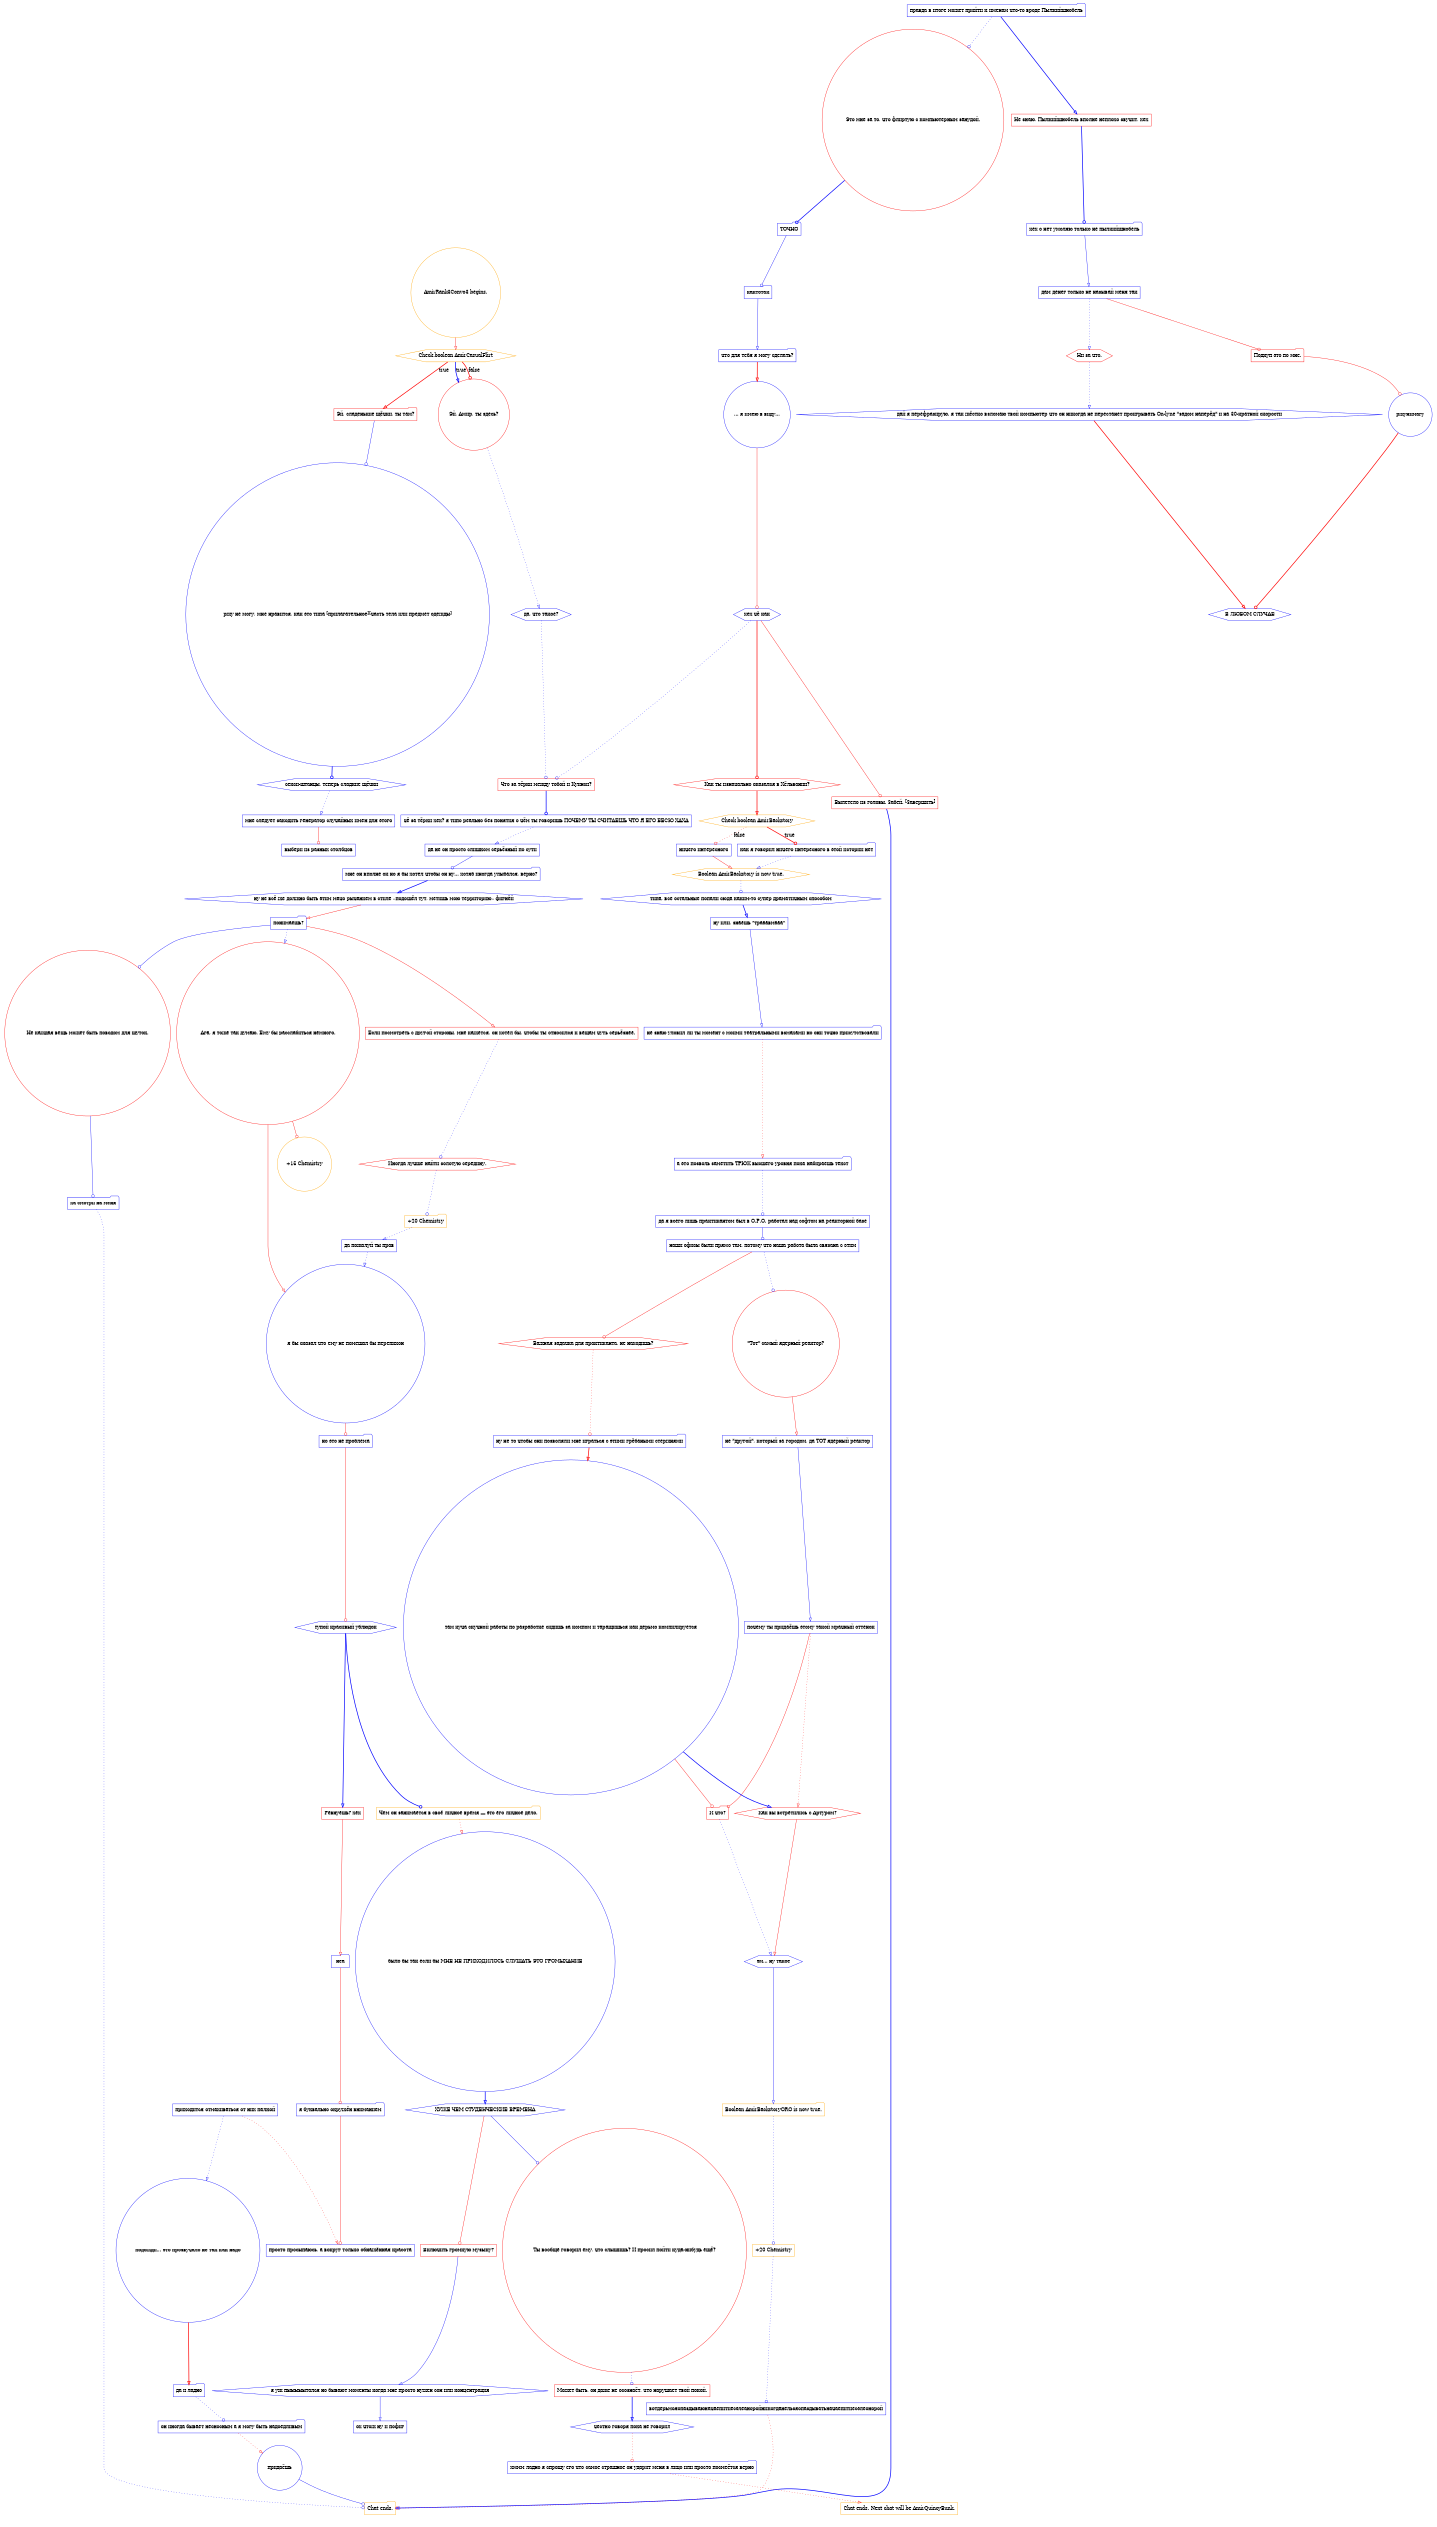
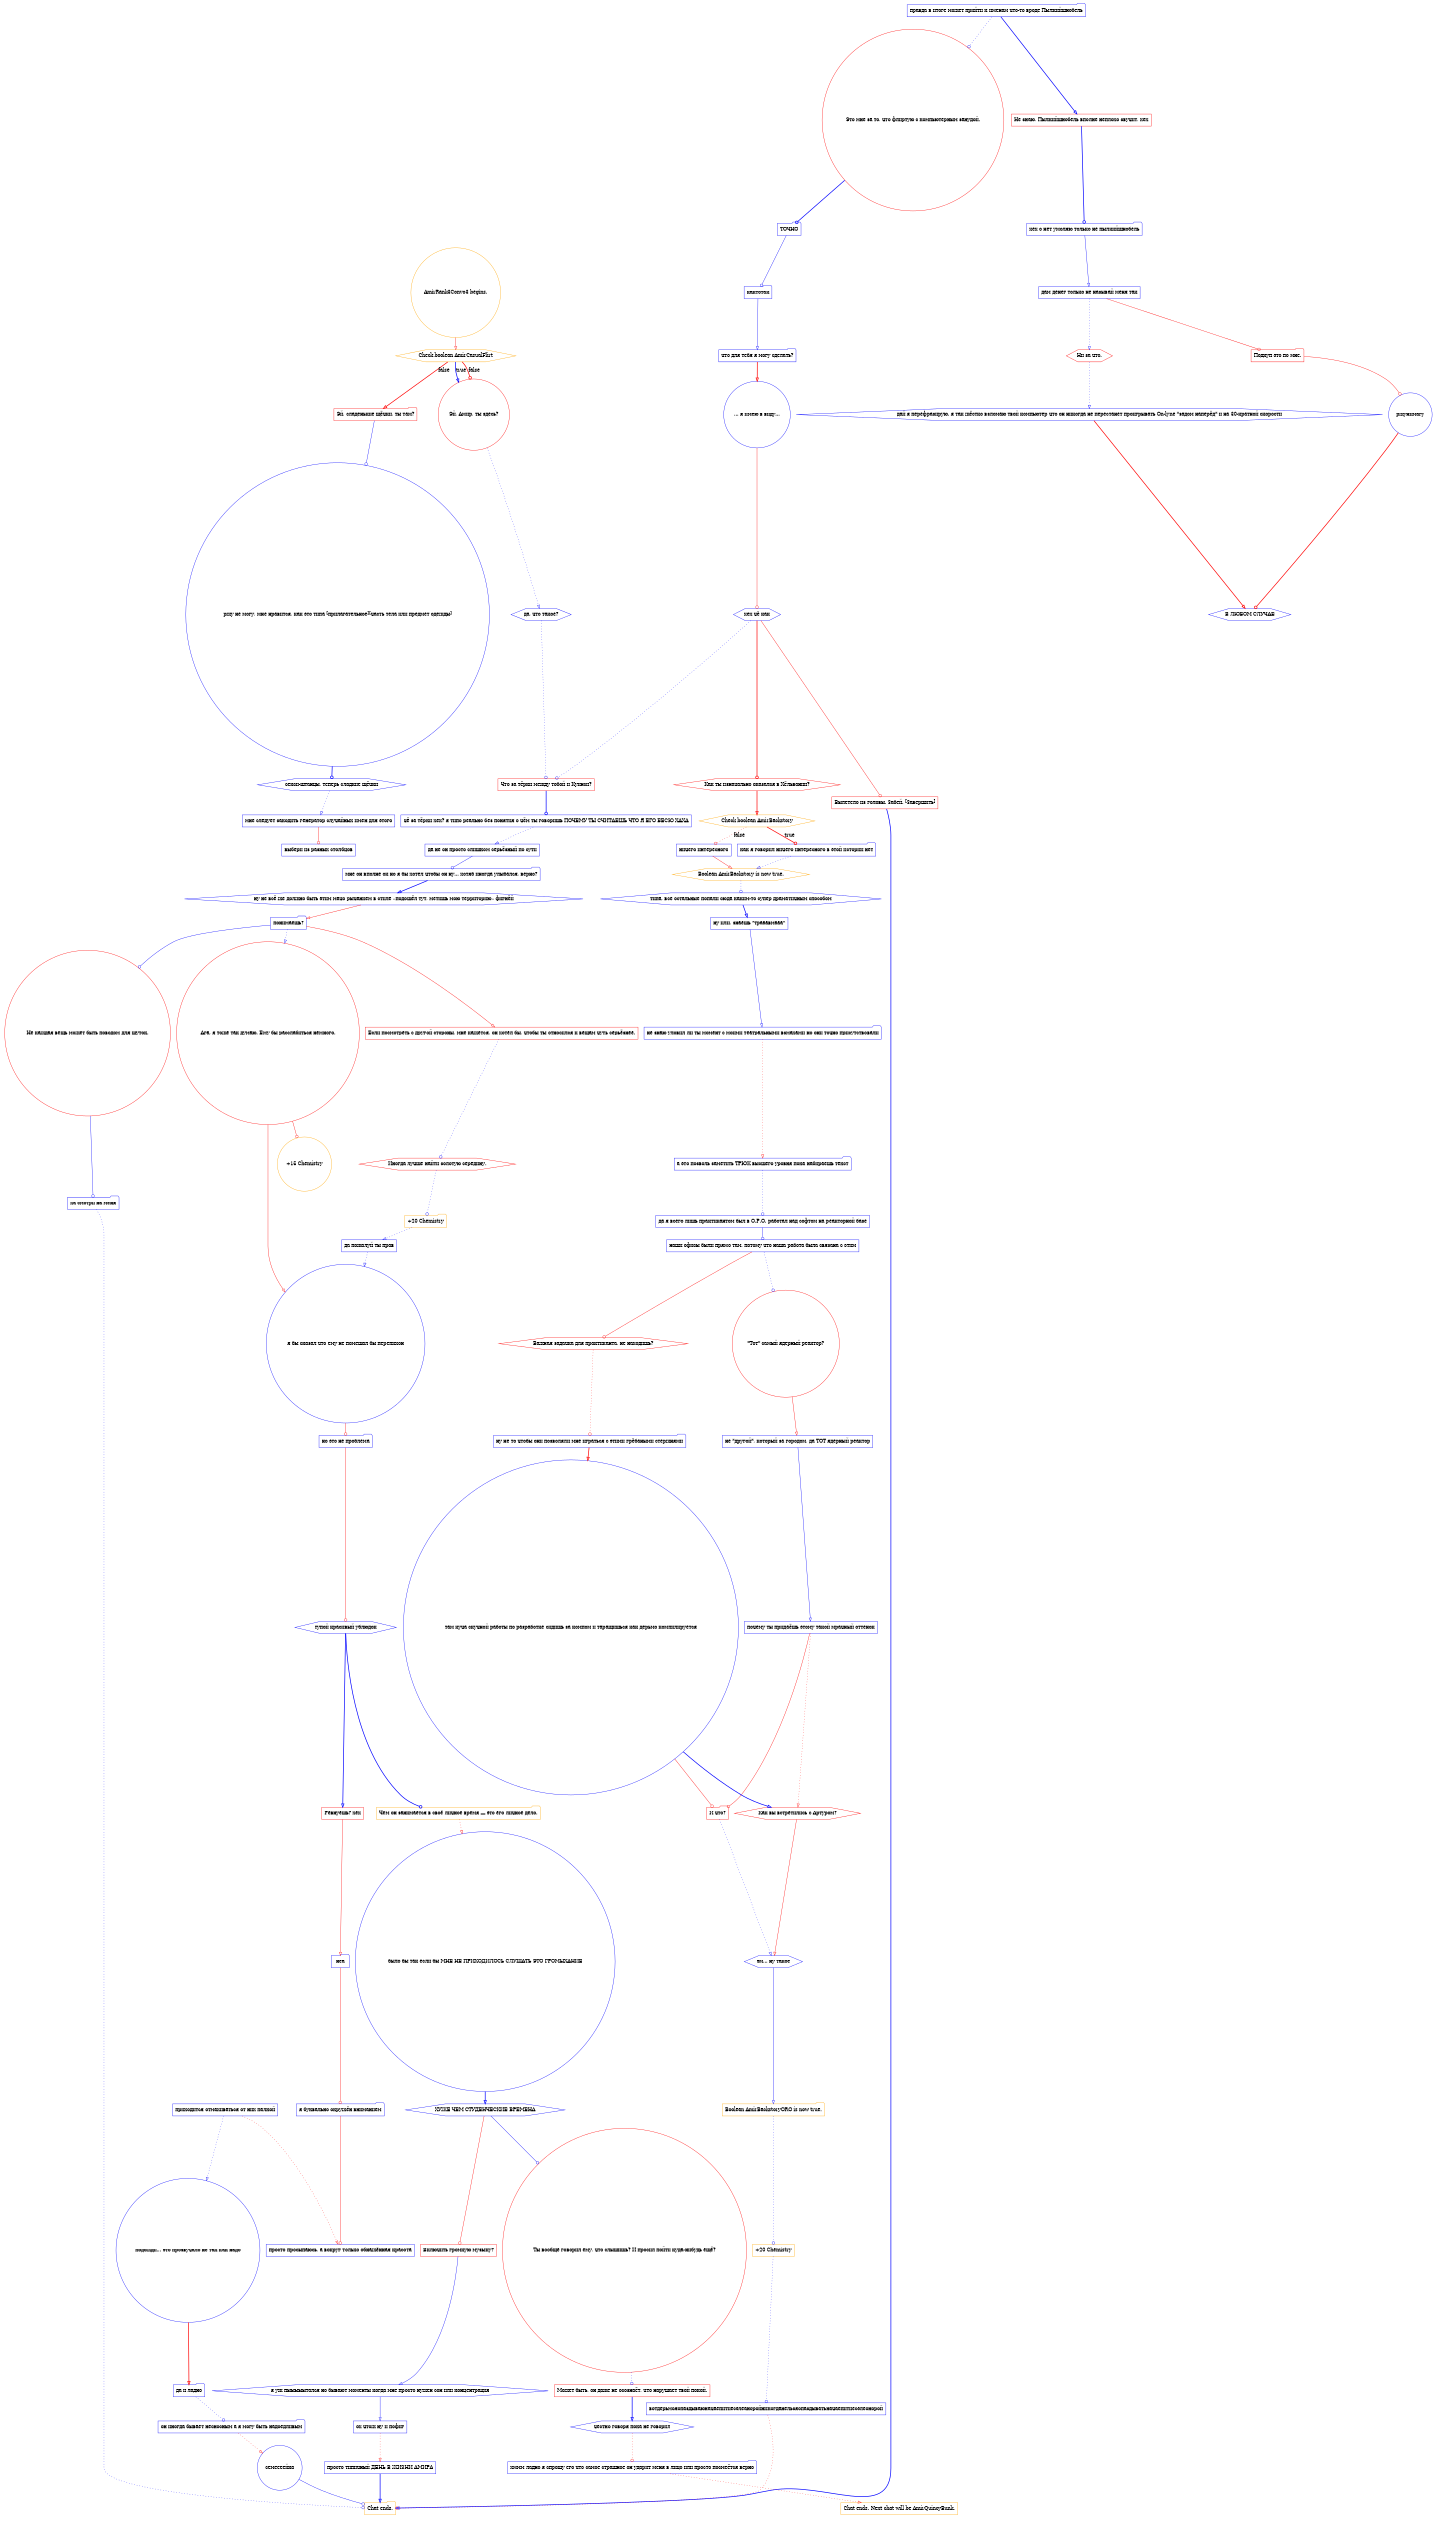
(444, 370) -> (444, 370)
(280, 2468) -> (280, 2468)
none -> (380, 2468)
